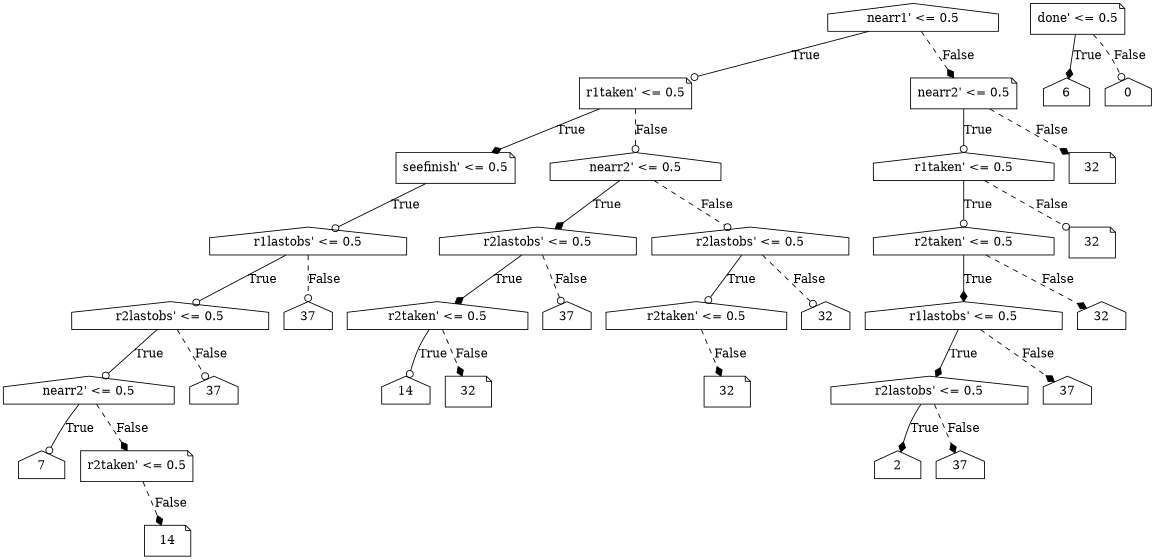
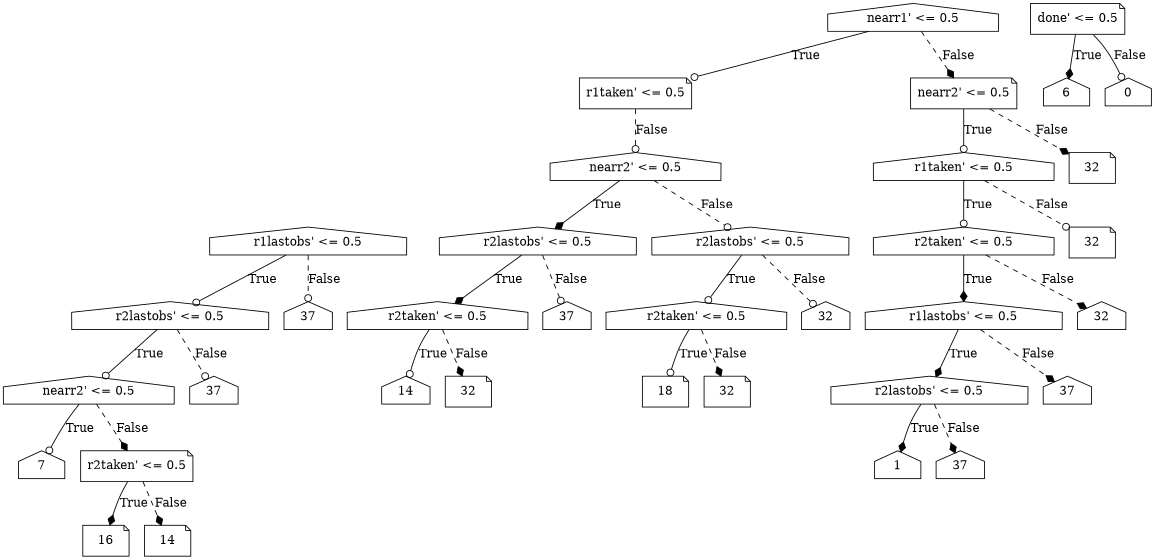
(1108, 53) -> (1108, 53)
(456, 168) -> none
none -> (666, 392)
(898, 466) -> (898, 466)
none -> (106, 541)
